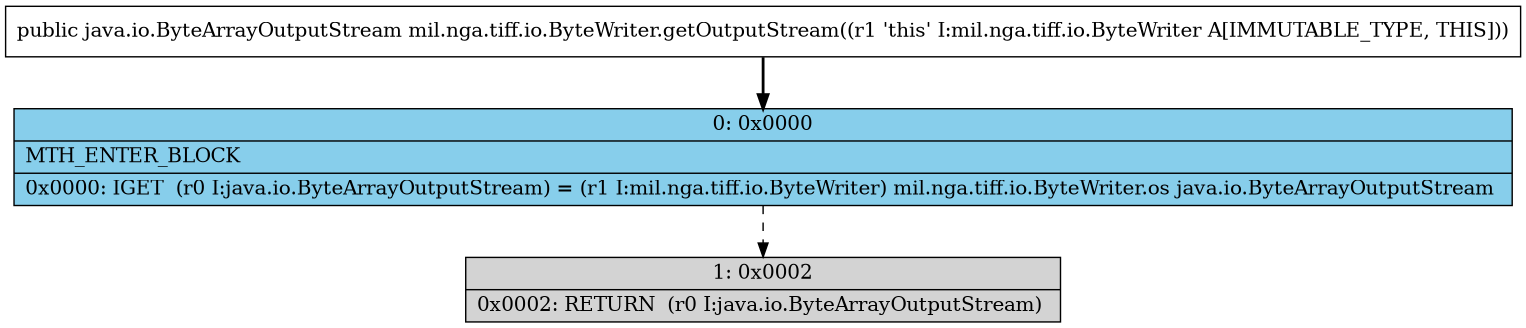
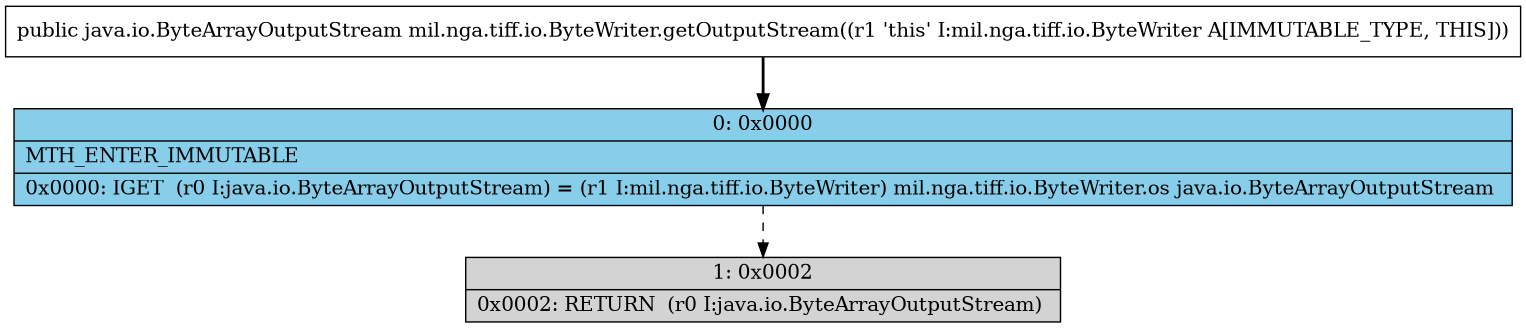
(133, 156) -> (163, 156)
